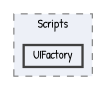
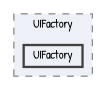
(53, 25) -> (53, 25)
